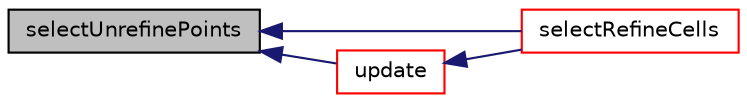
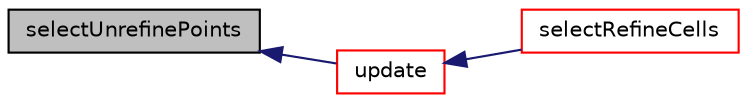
(402, 31) -> none
